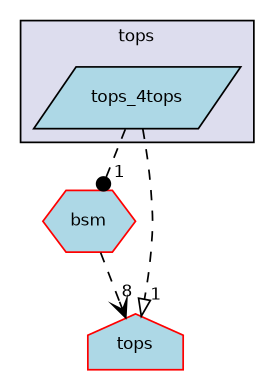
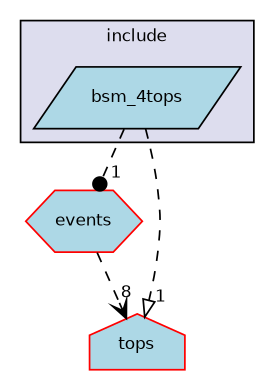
(137, 37) -> (137, 37)
(137, 98) -> (137, 98)
(89, 221) -> (84, 221)
